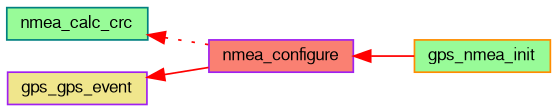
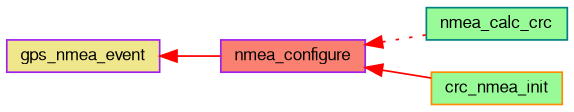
(187, 41) -> (404, 38)
(482, 56) -> (497, 88)
(77, 88) -> (83, 56)
